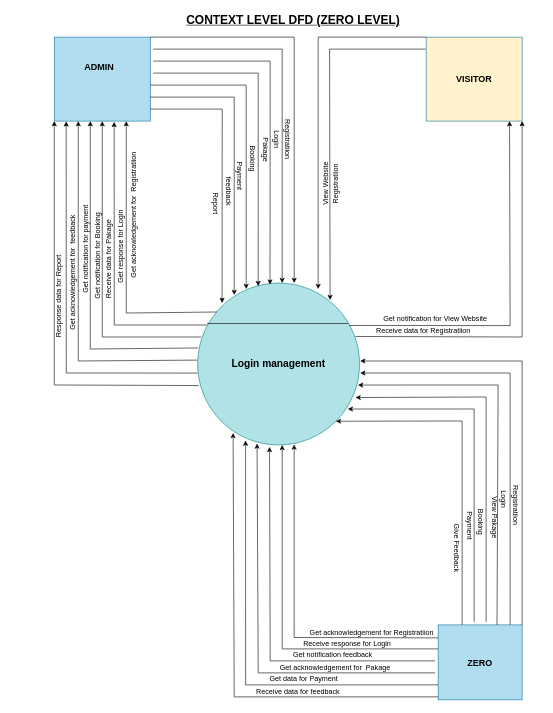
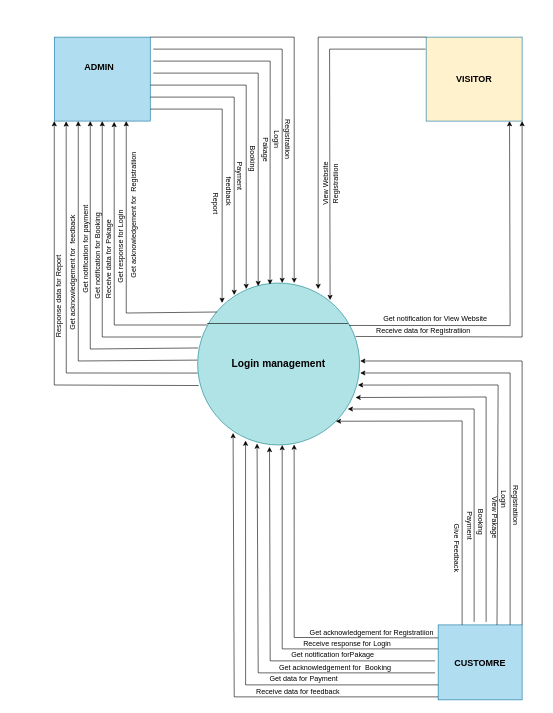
(293, 20) -> none
(333, 655) -> (333, 655)
(480, 663) -> (480, 663)
(335, 668) -> (335, 668)
